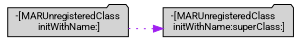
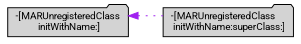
(141, 29) -> (151, 16)
